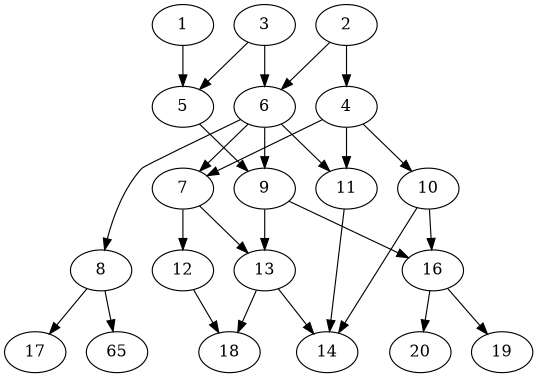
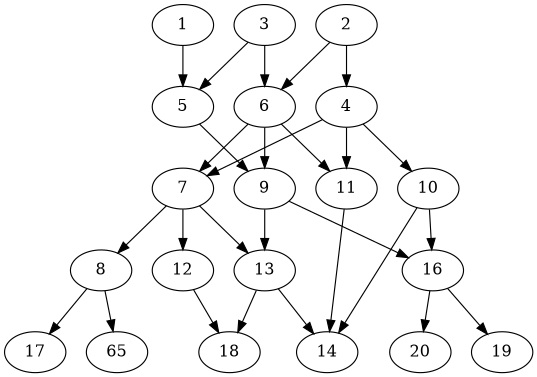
(156, 161) -> (146, 225)
